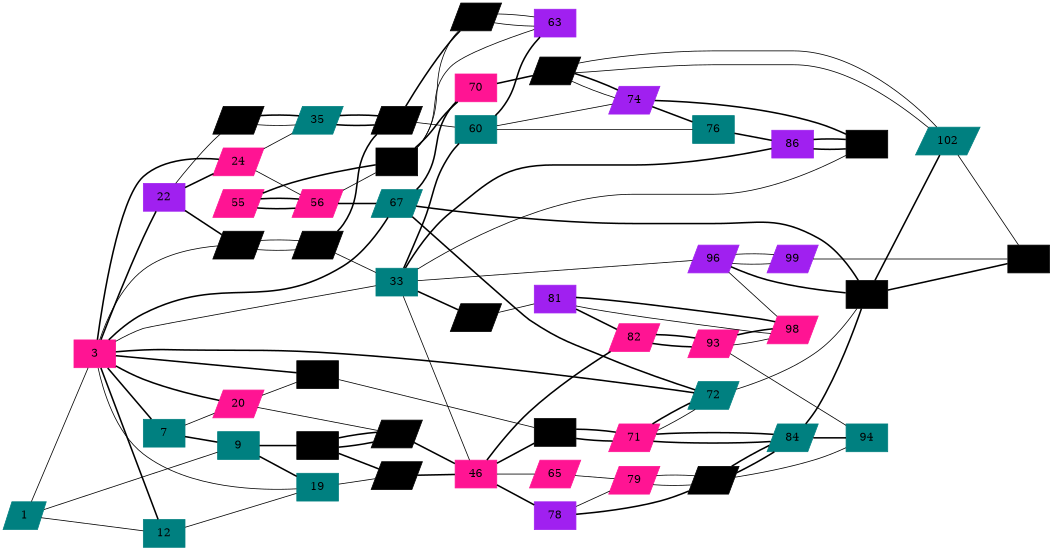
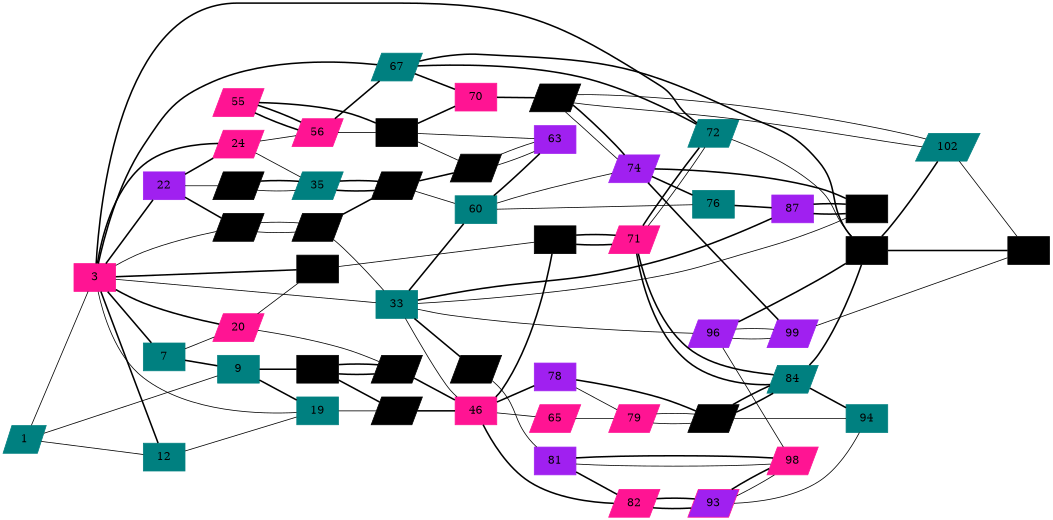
(793, 144) -> (793, 209)
none -> (713, 252)
(713, 344) -> (713, 503)
